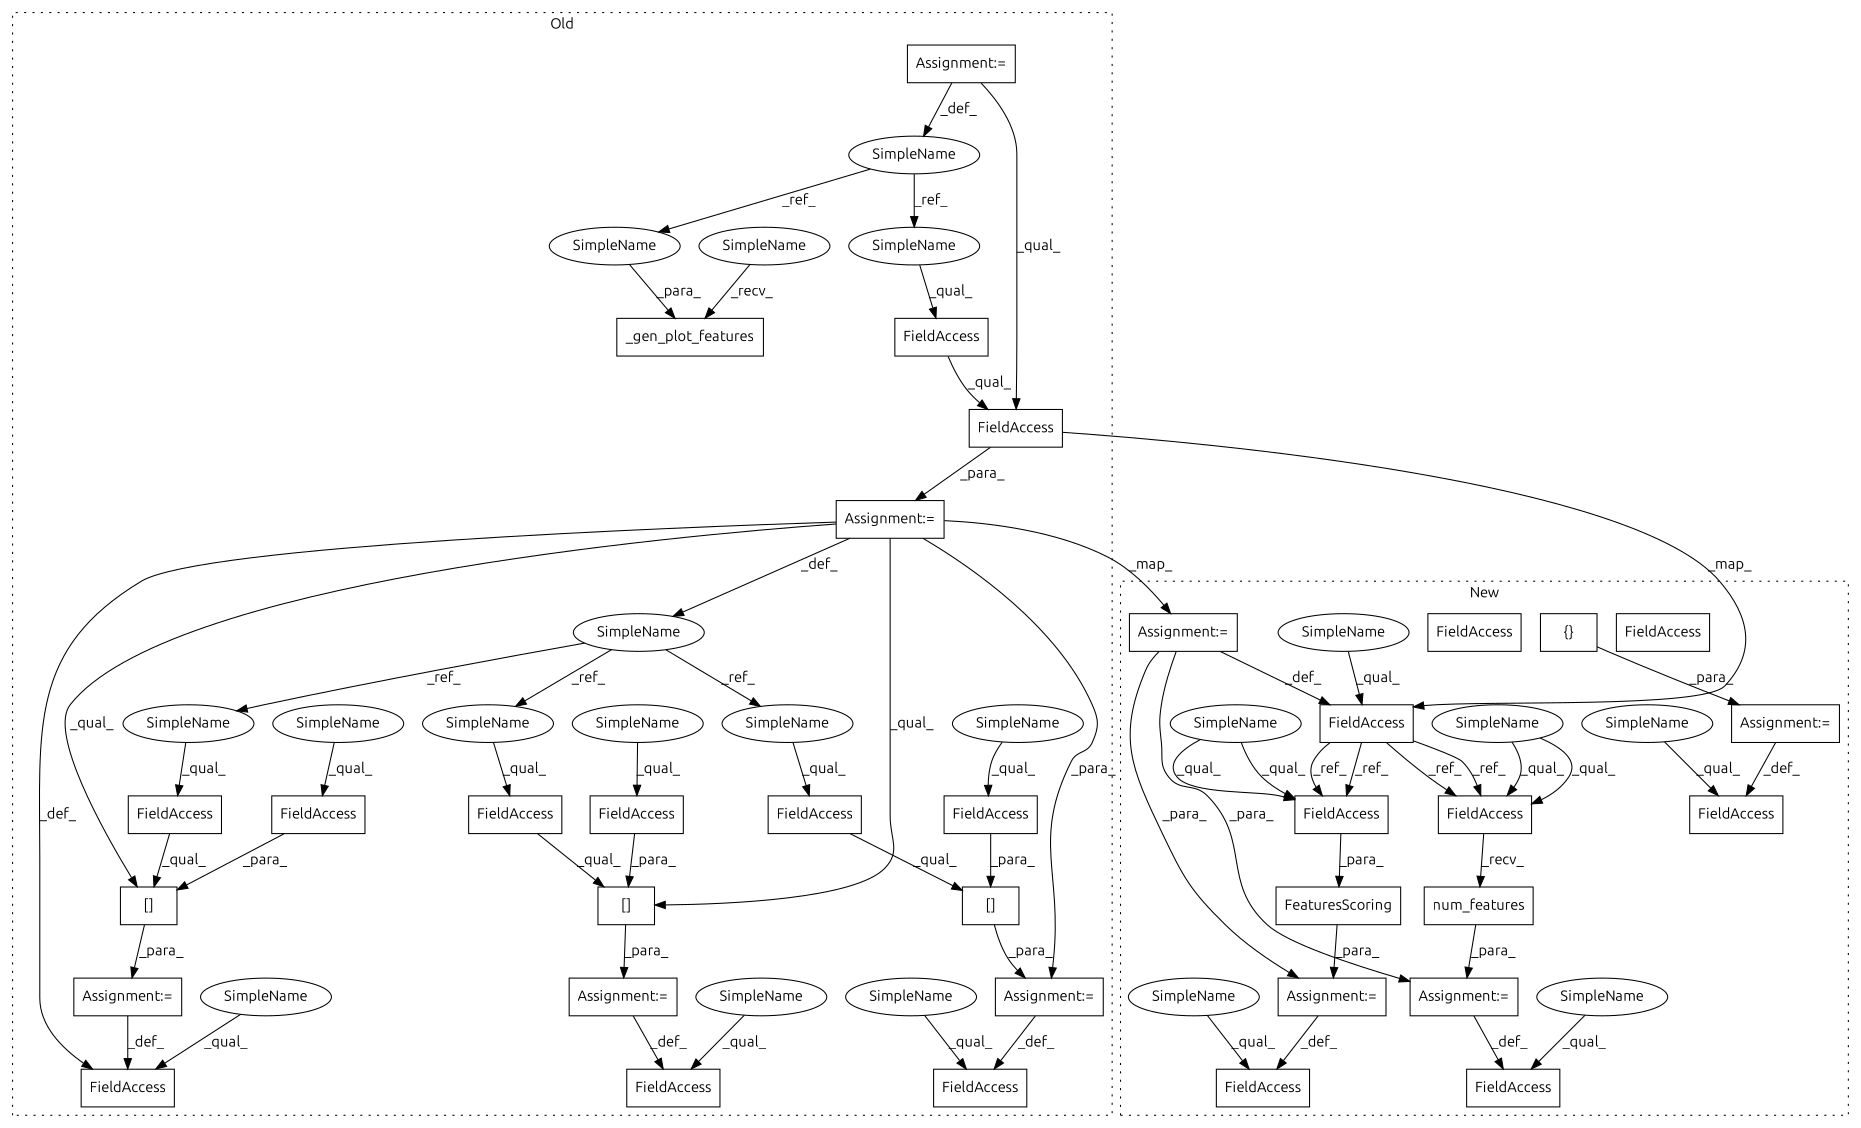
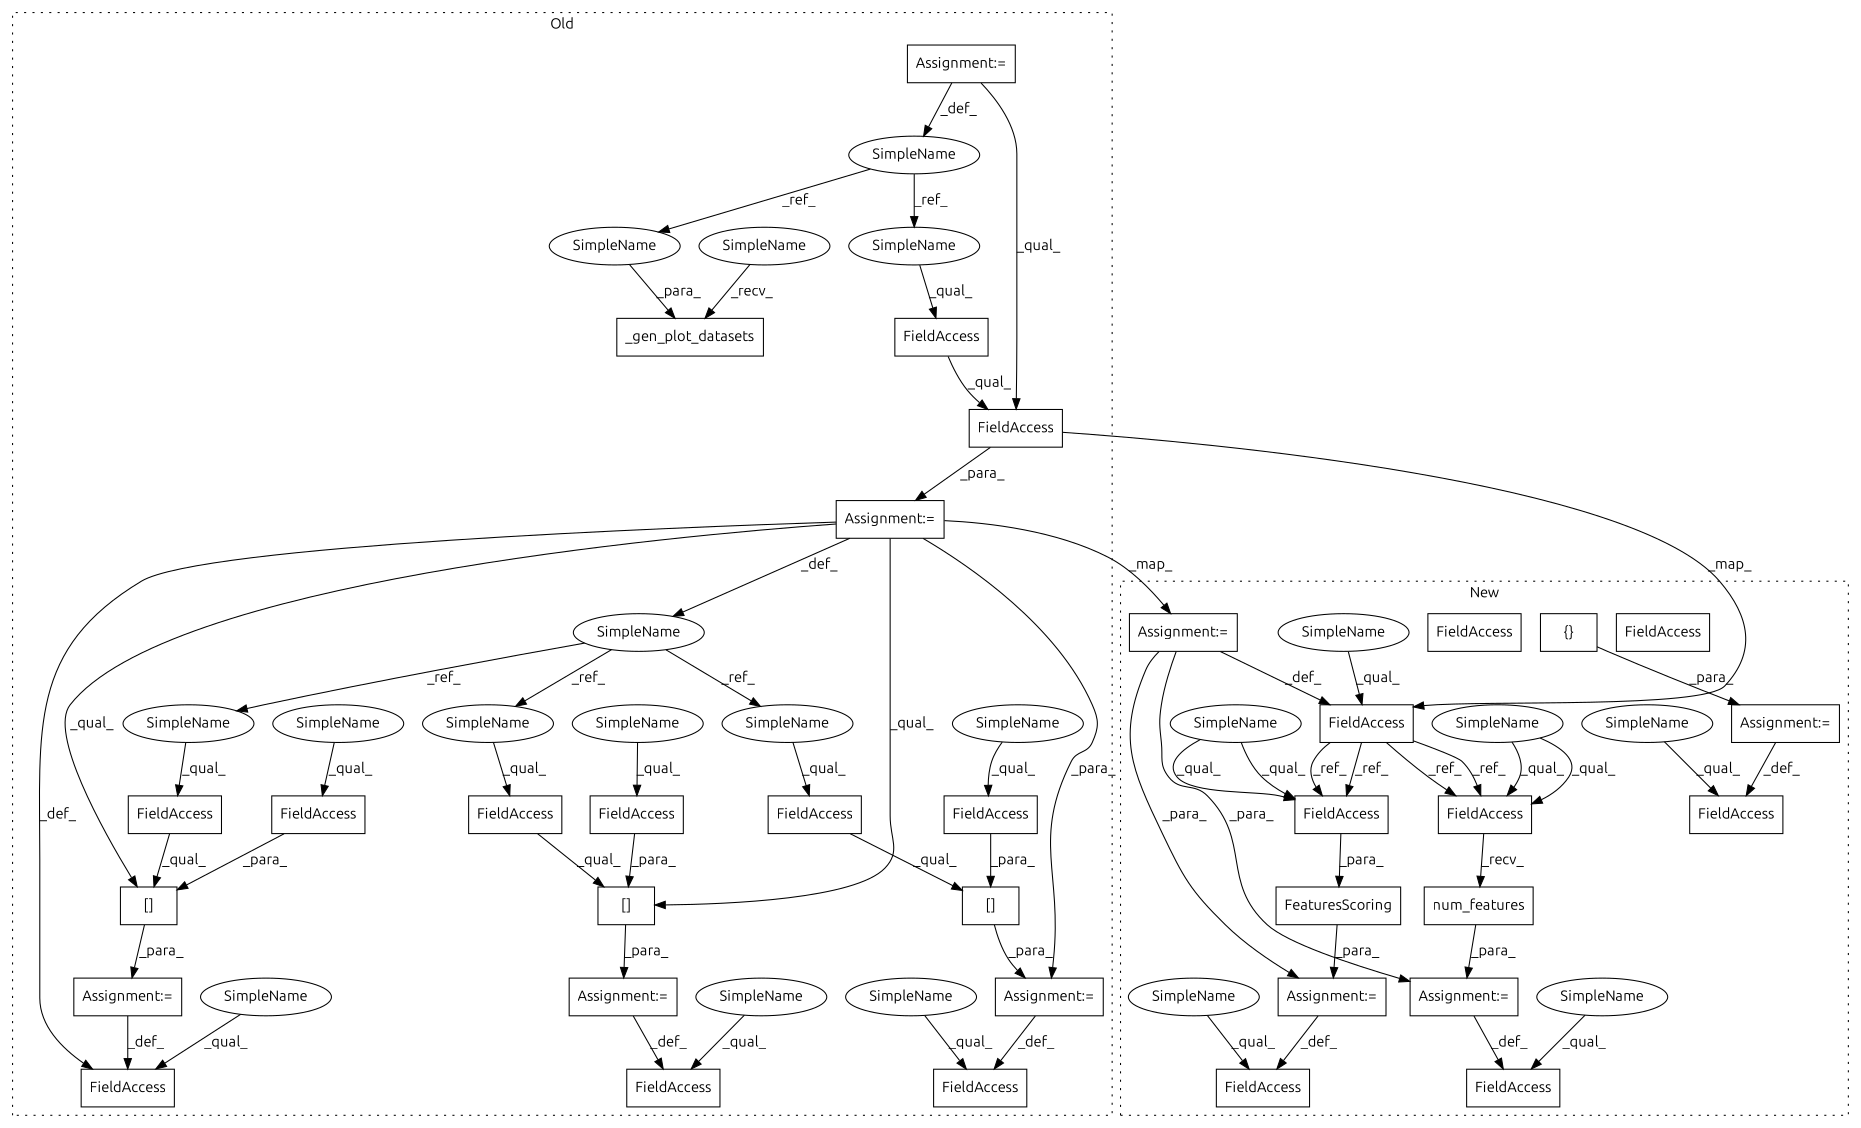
(690, 337) -> (690, 337)
